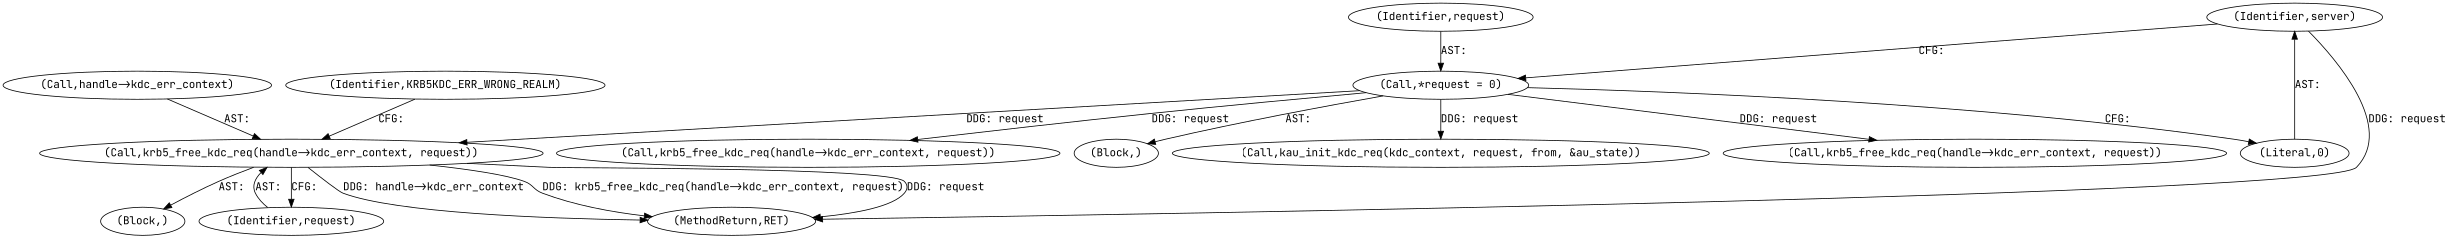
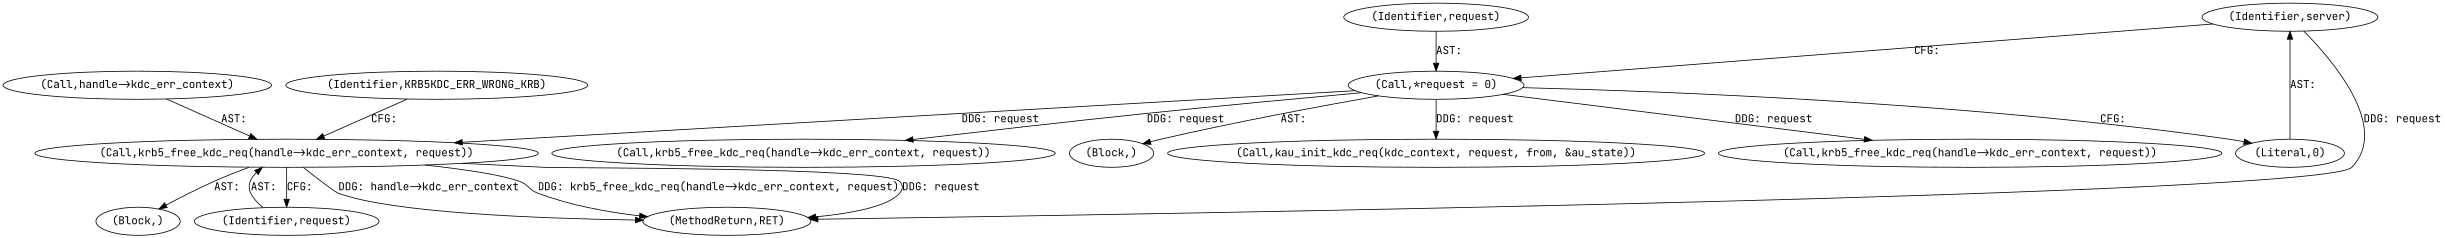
(445, 85) -> (437, 85)
